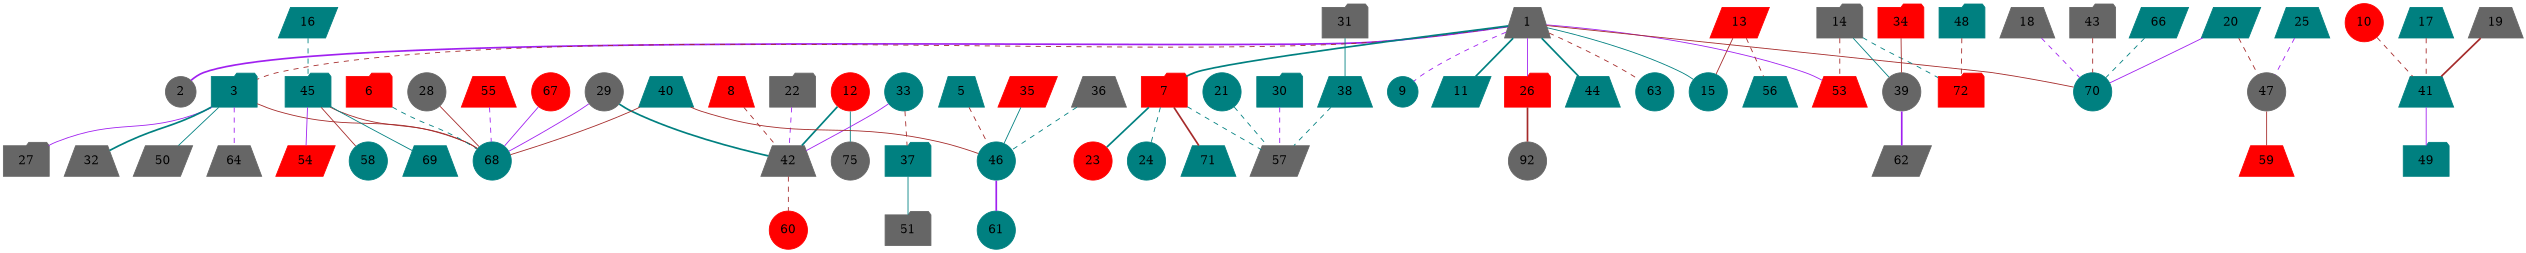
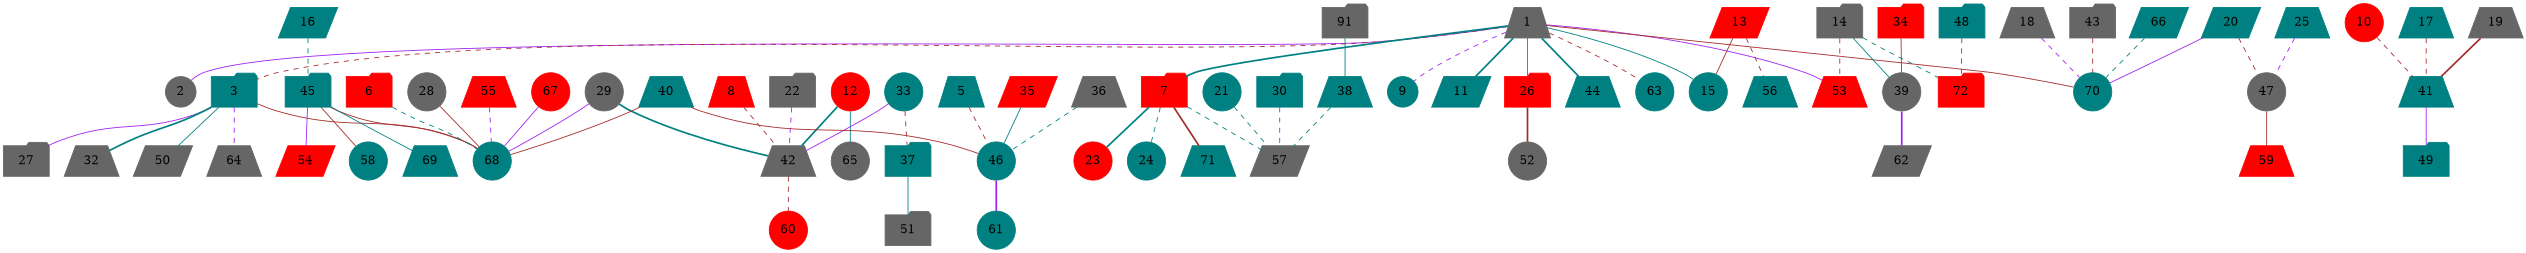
(1345, 23) -> (1345, 23)
(848, 44) -> (848, 44)
(850, 161) -> (850, 161)
(1528, 161) -> (1528, 161)
